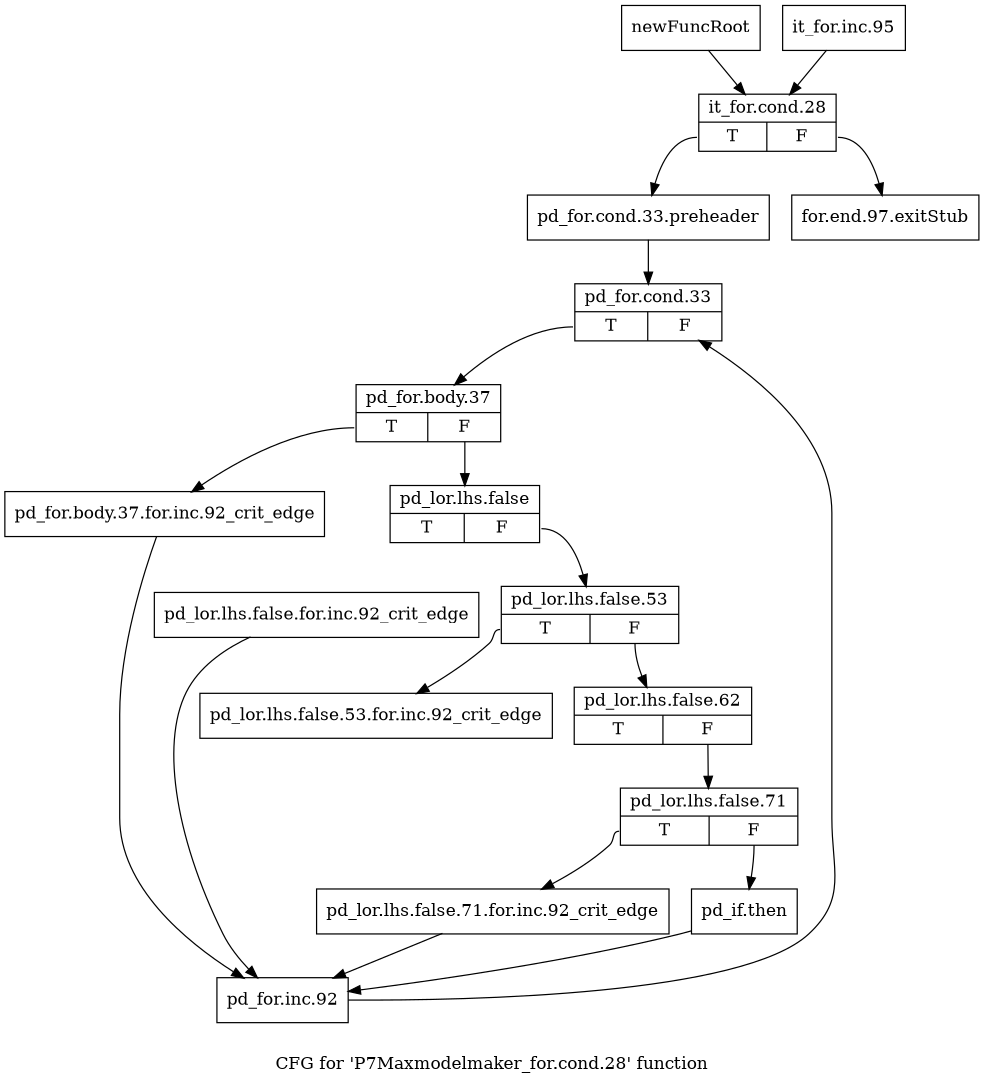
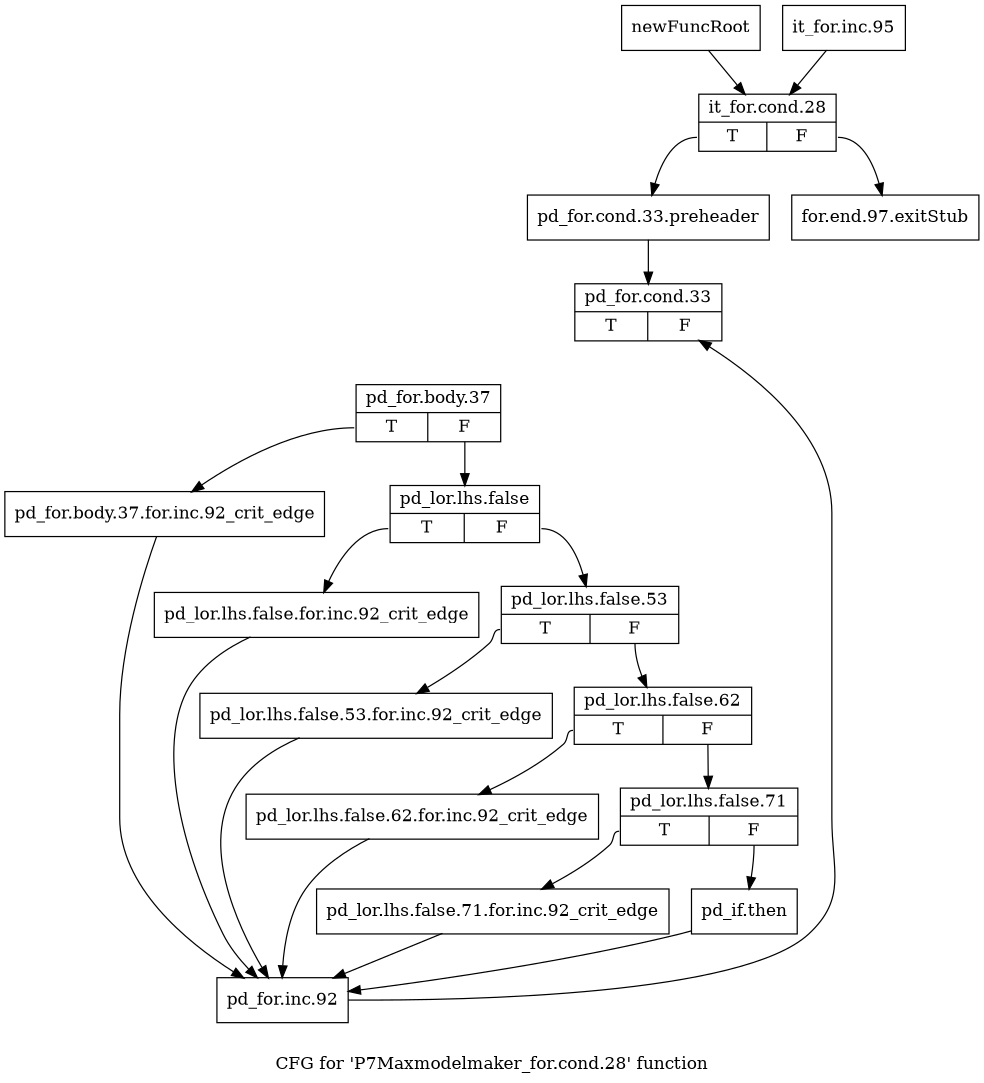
(514, 343) -> none
none -> (352, 546)
none -> (422, 817)
none -> (221, 839)
